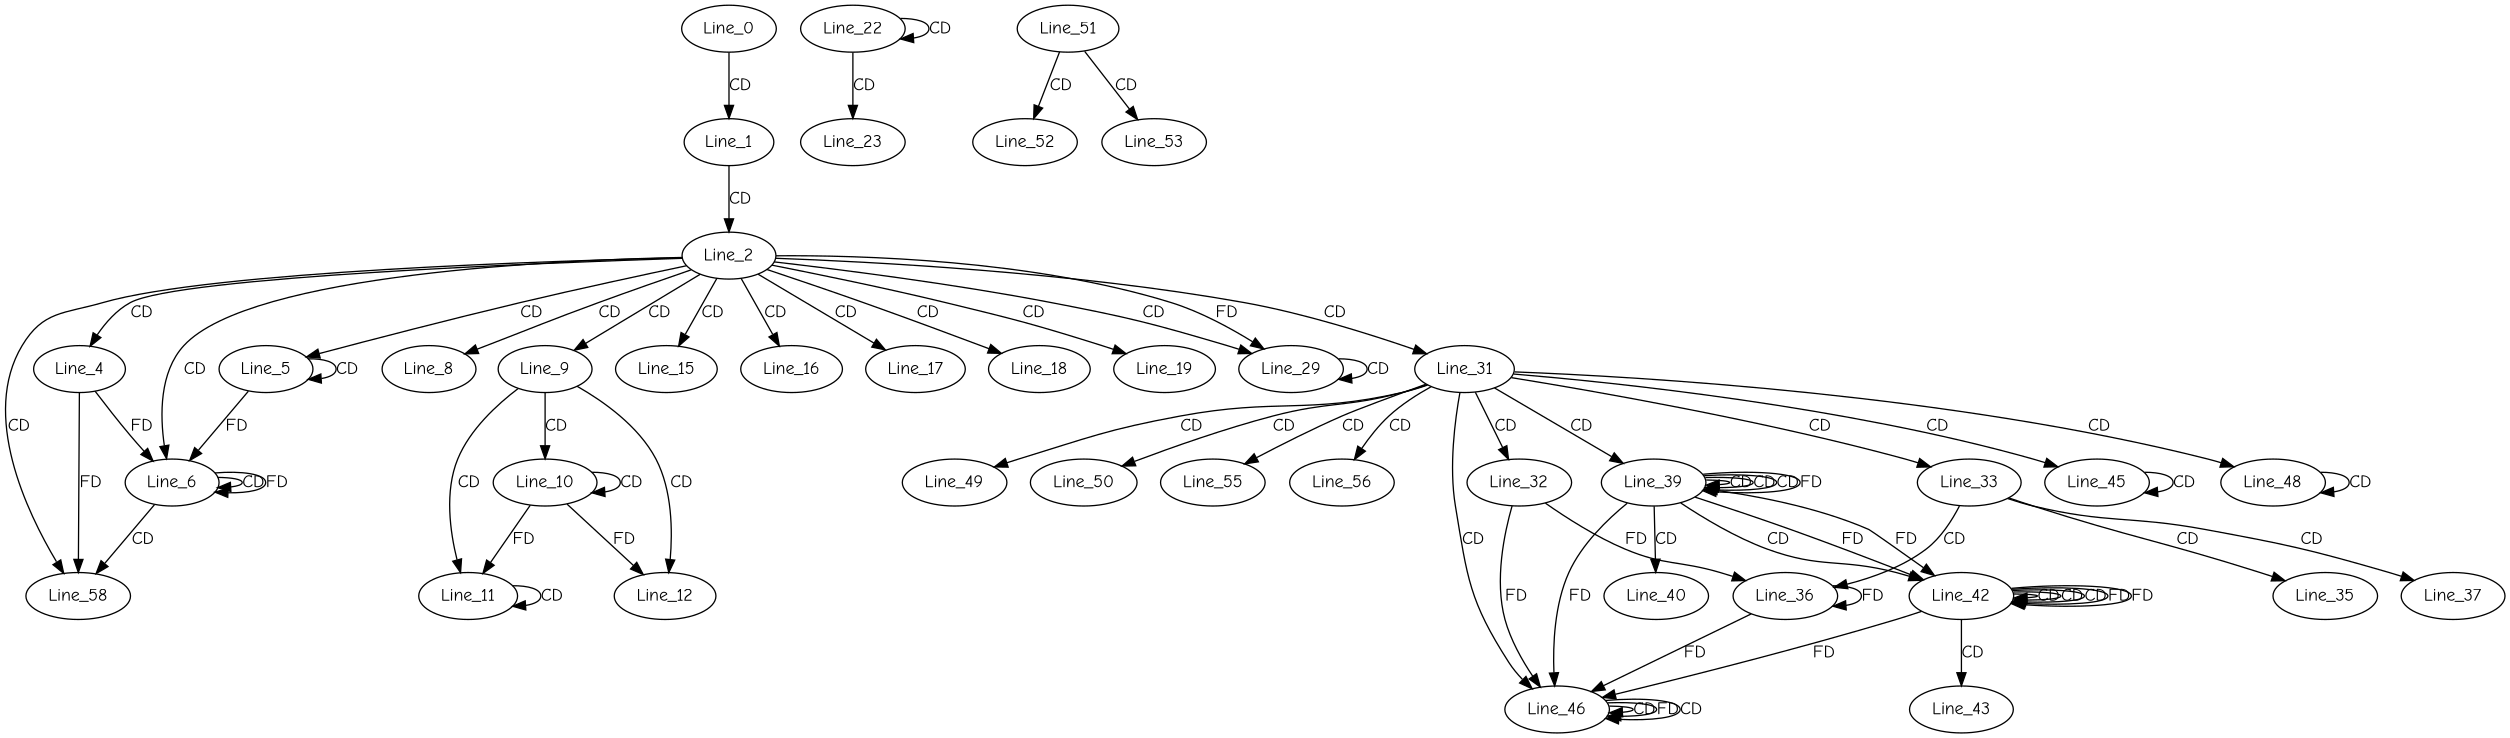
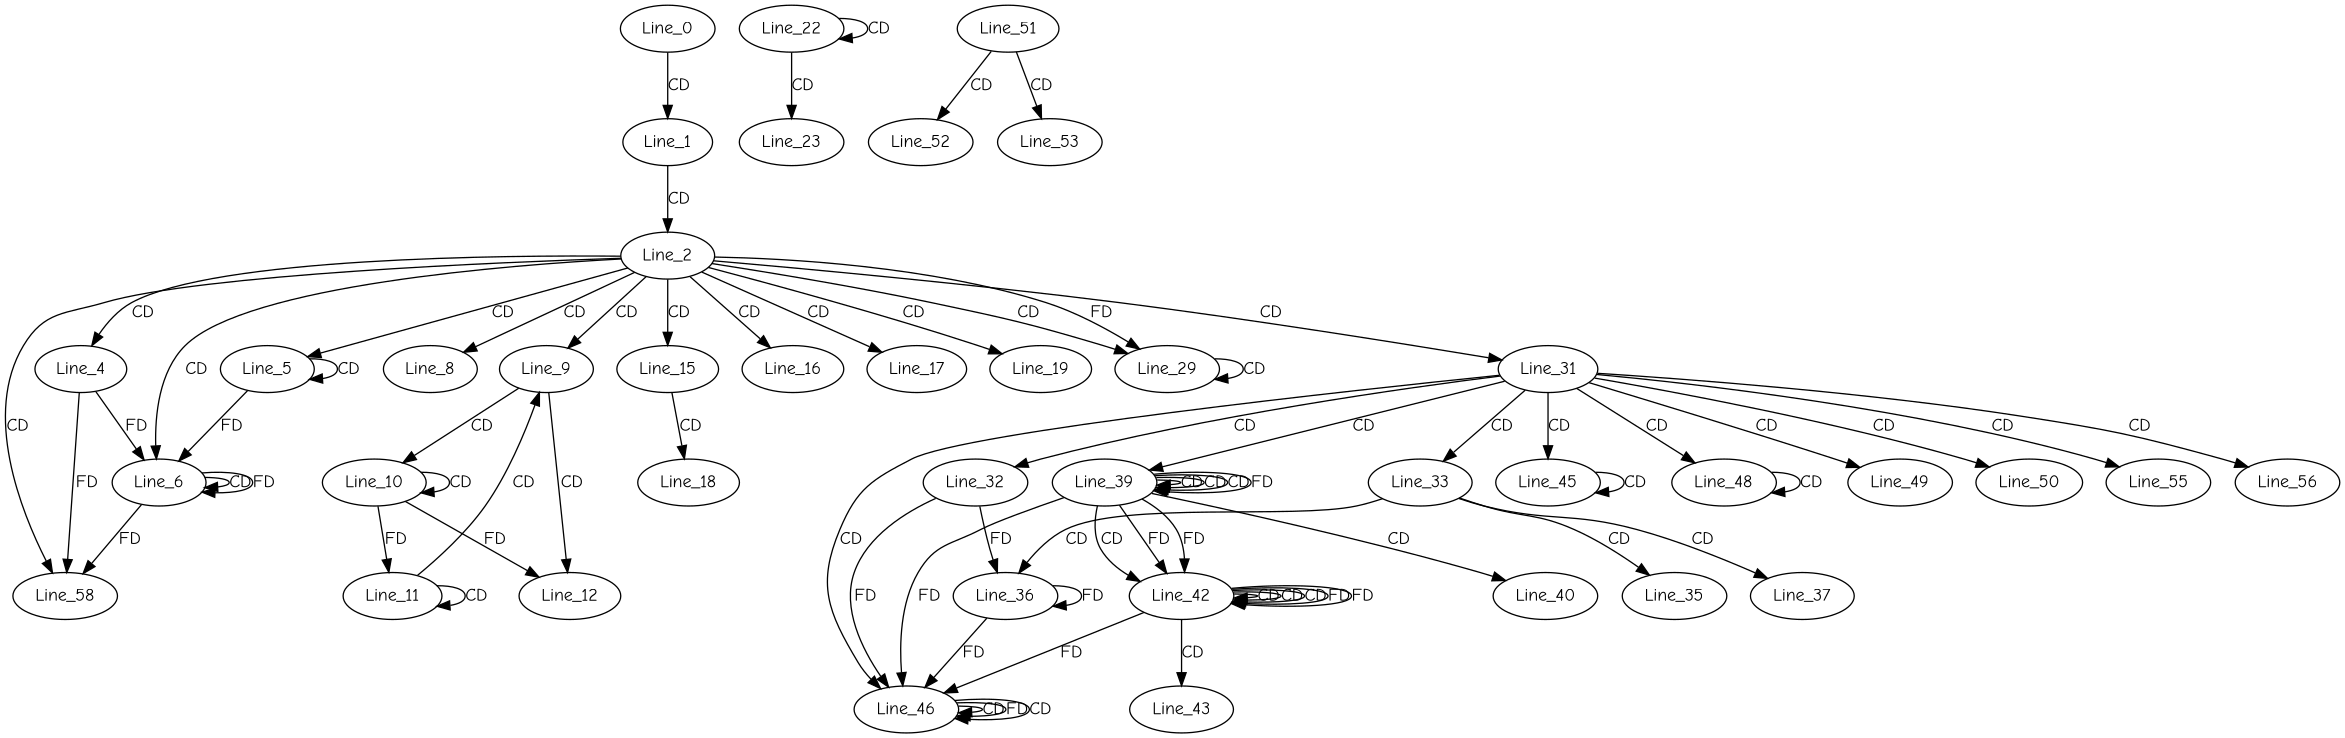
(878, 308) -> (677, 419)
(456, 463) -> (490, 499)
(143, 539) -> (130, 539)
